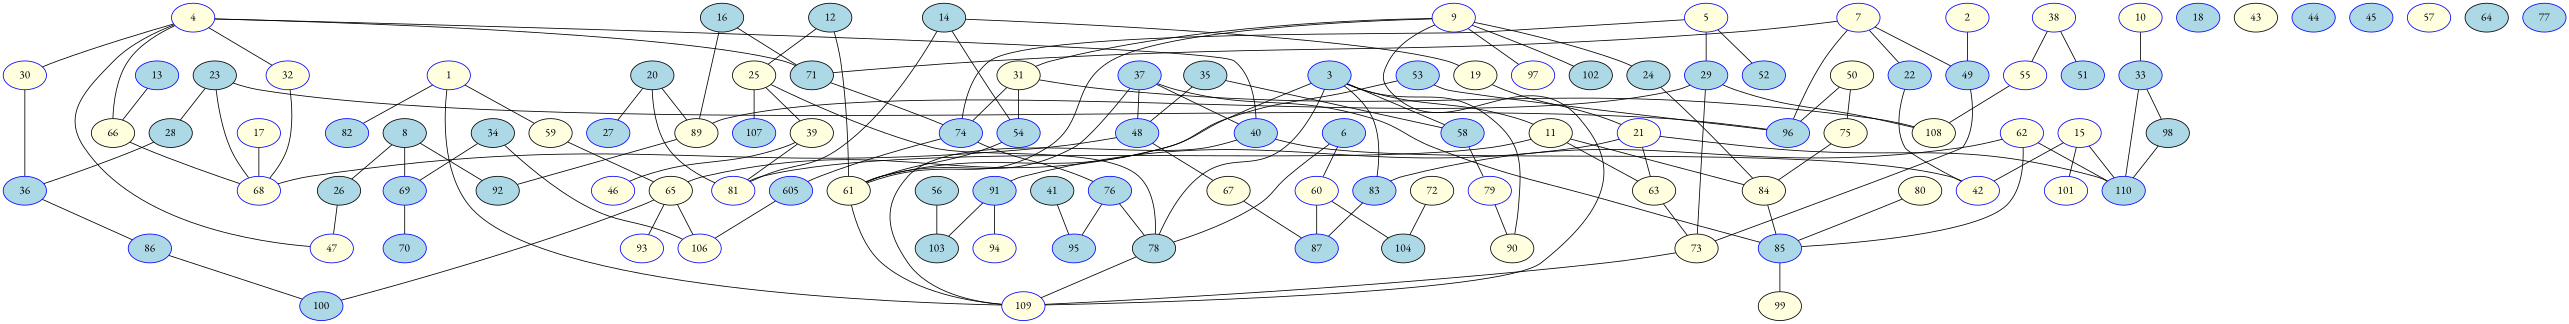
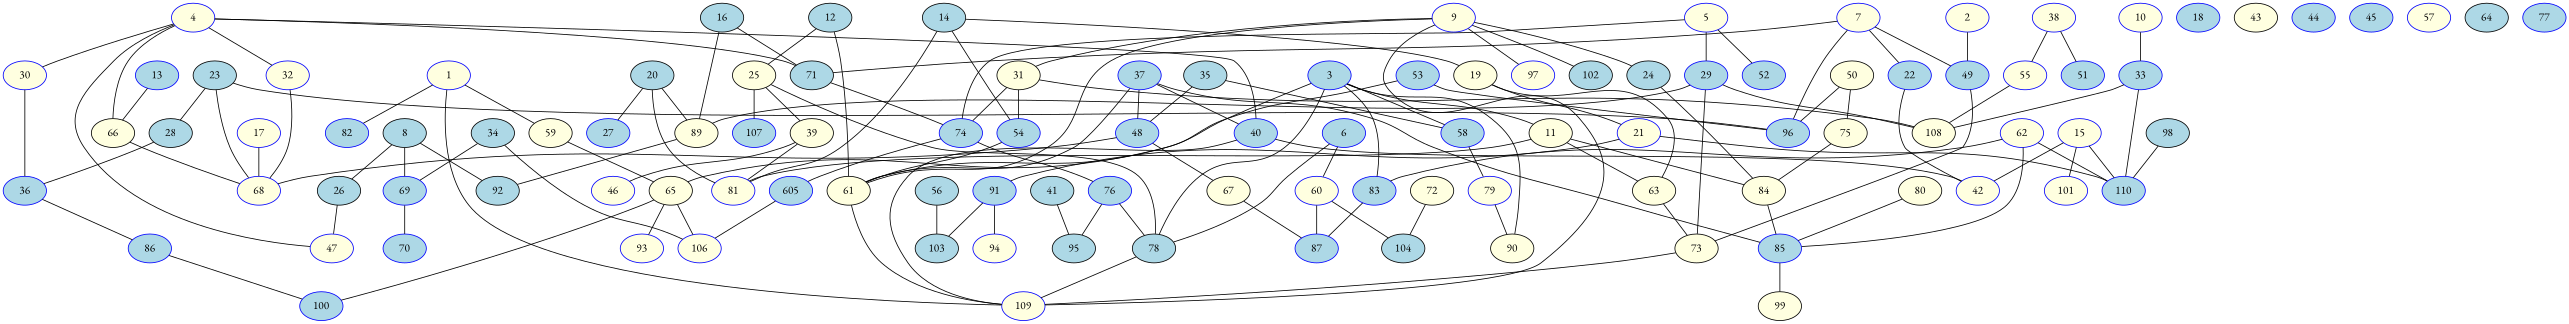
(2154, 104) -> (2039, 107)
(1647, 165) -> (1614, 91)
(1074, 248) -> (1074, 248)
